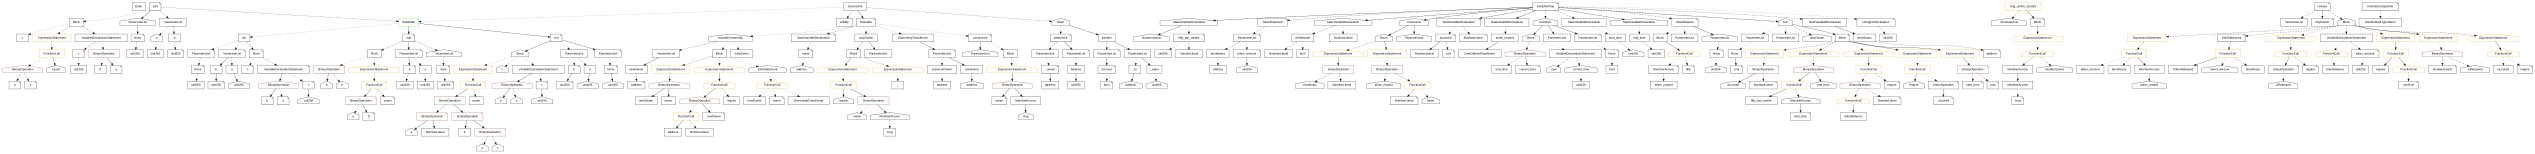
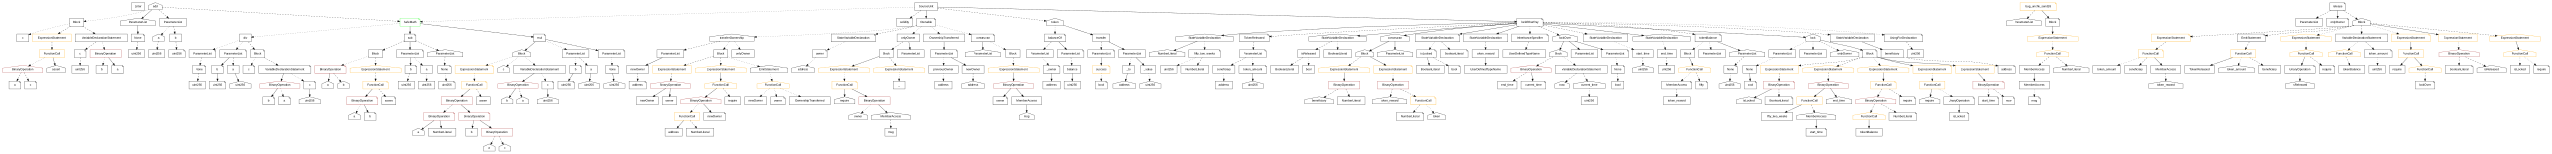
(155, 7) -> (155, 7)
none -> (1226, 14)
none -> (1530, 29)
(1107, 69) -> (1101, 69)
